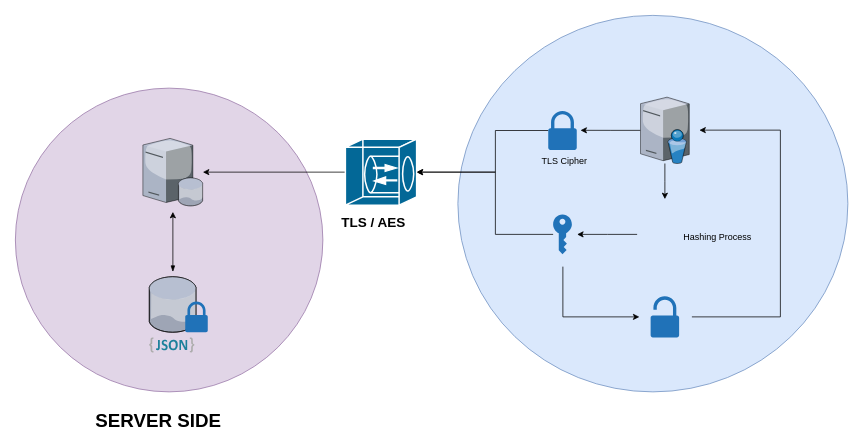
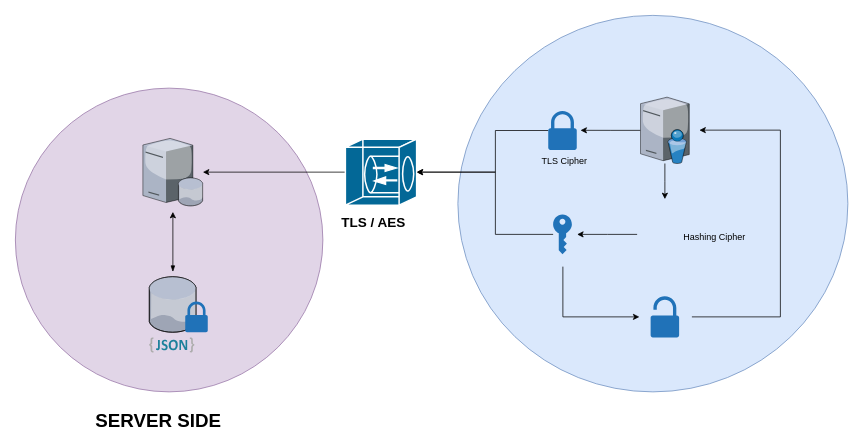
(719, 238) -> (715, 238)
